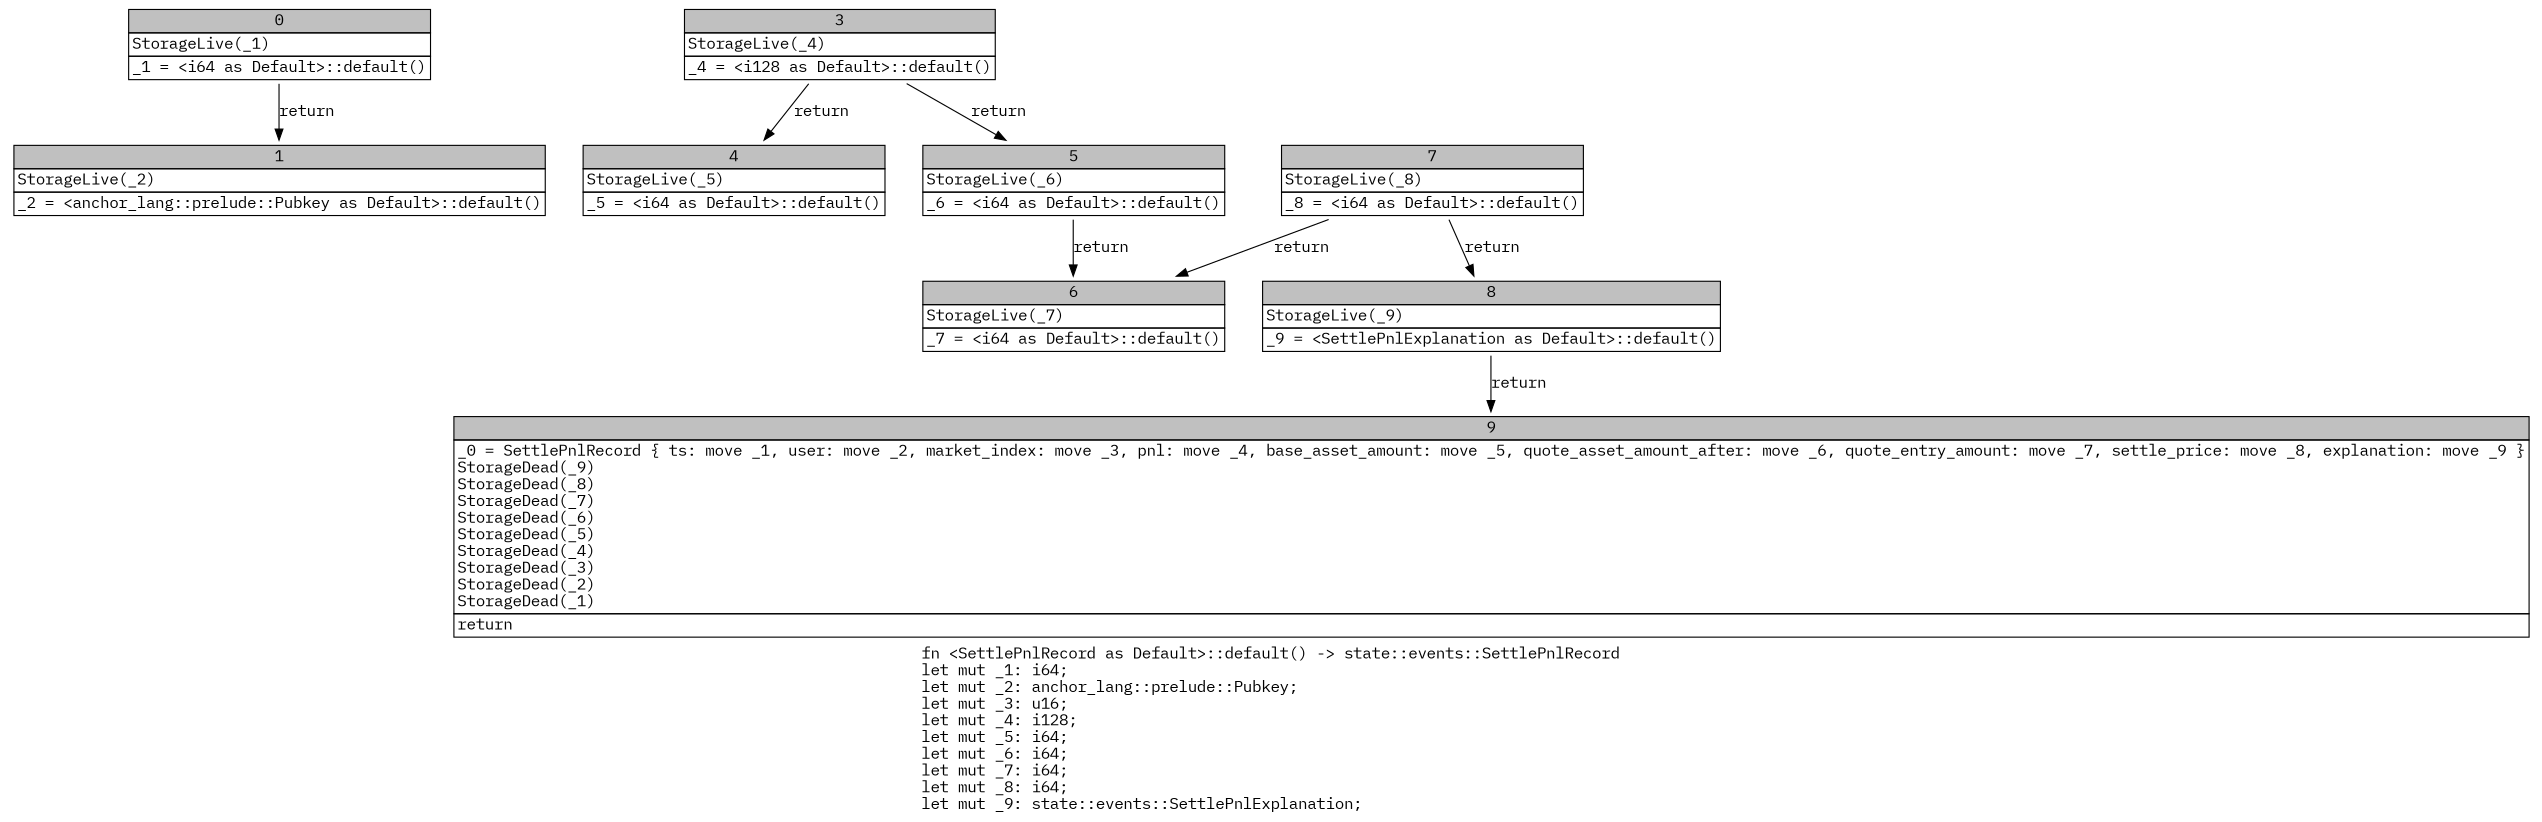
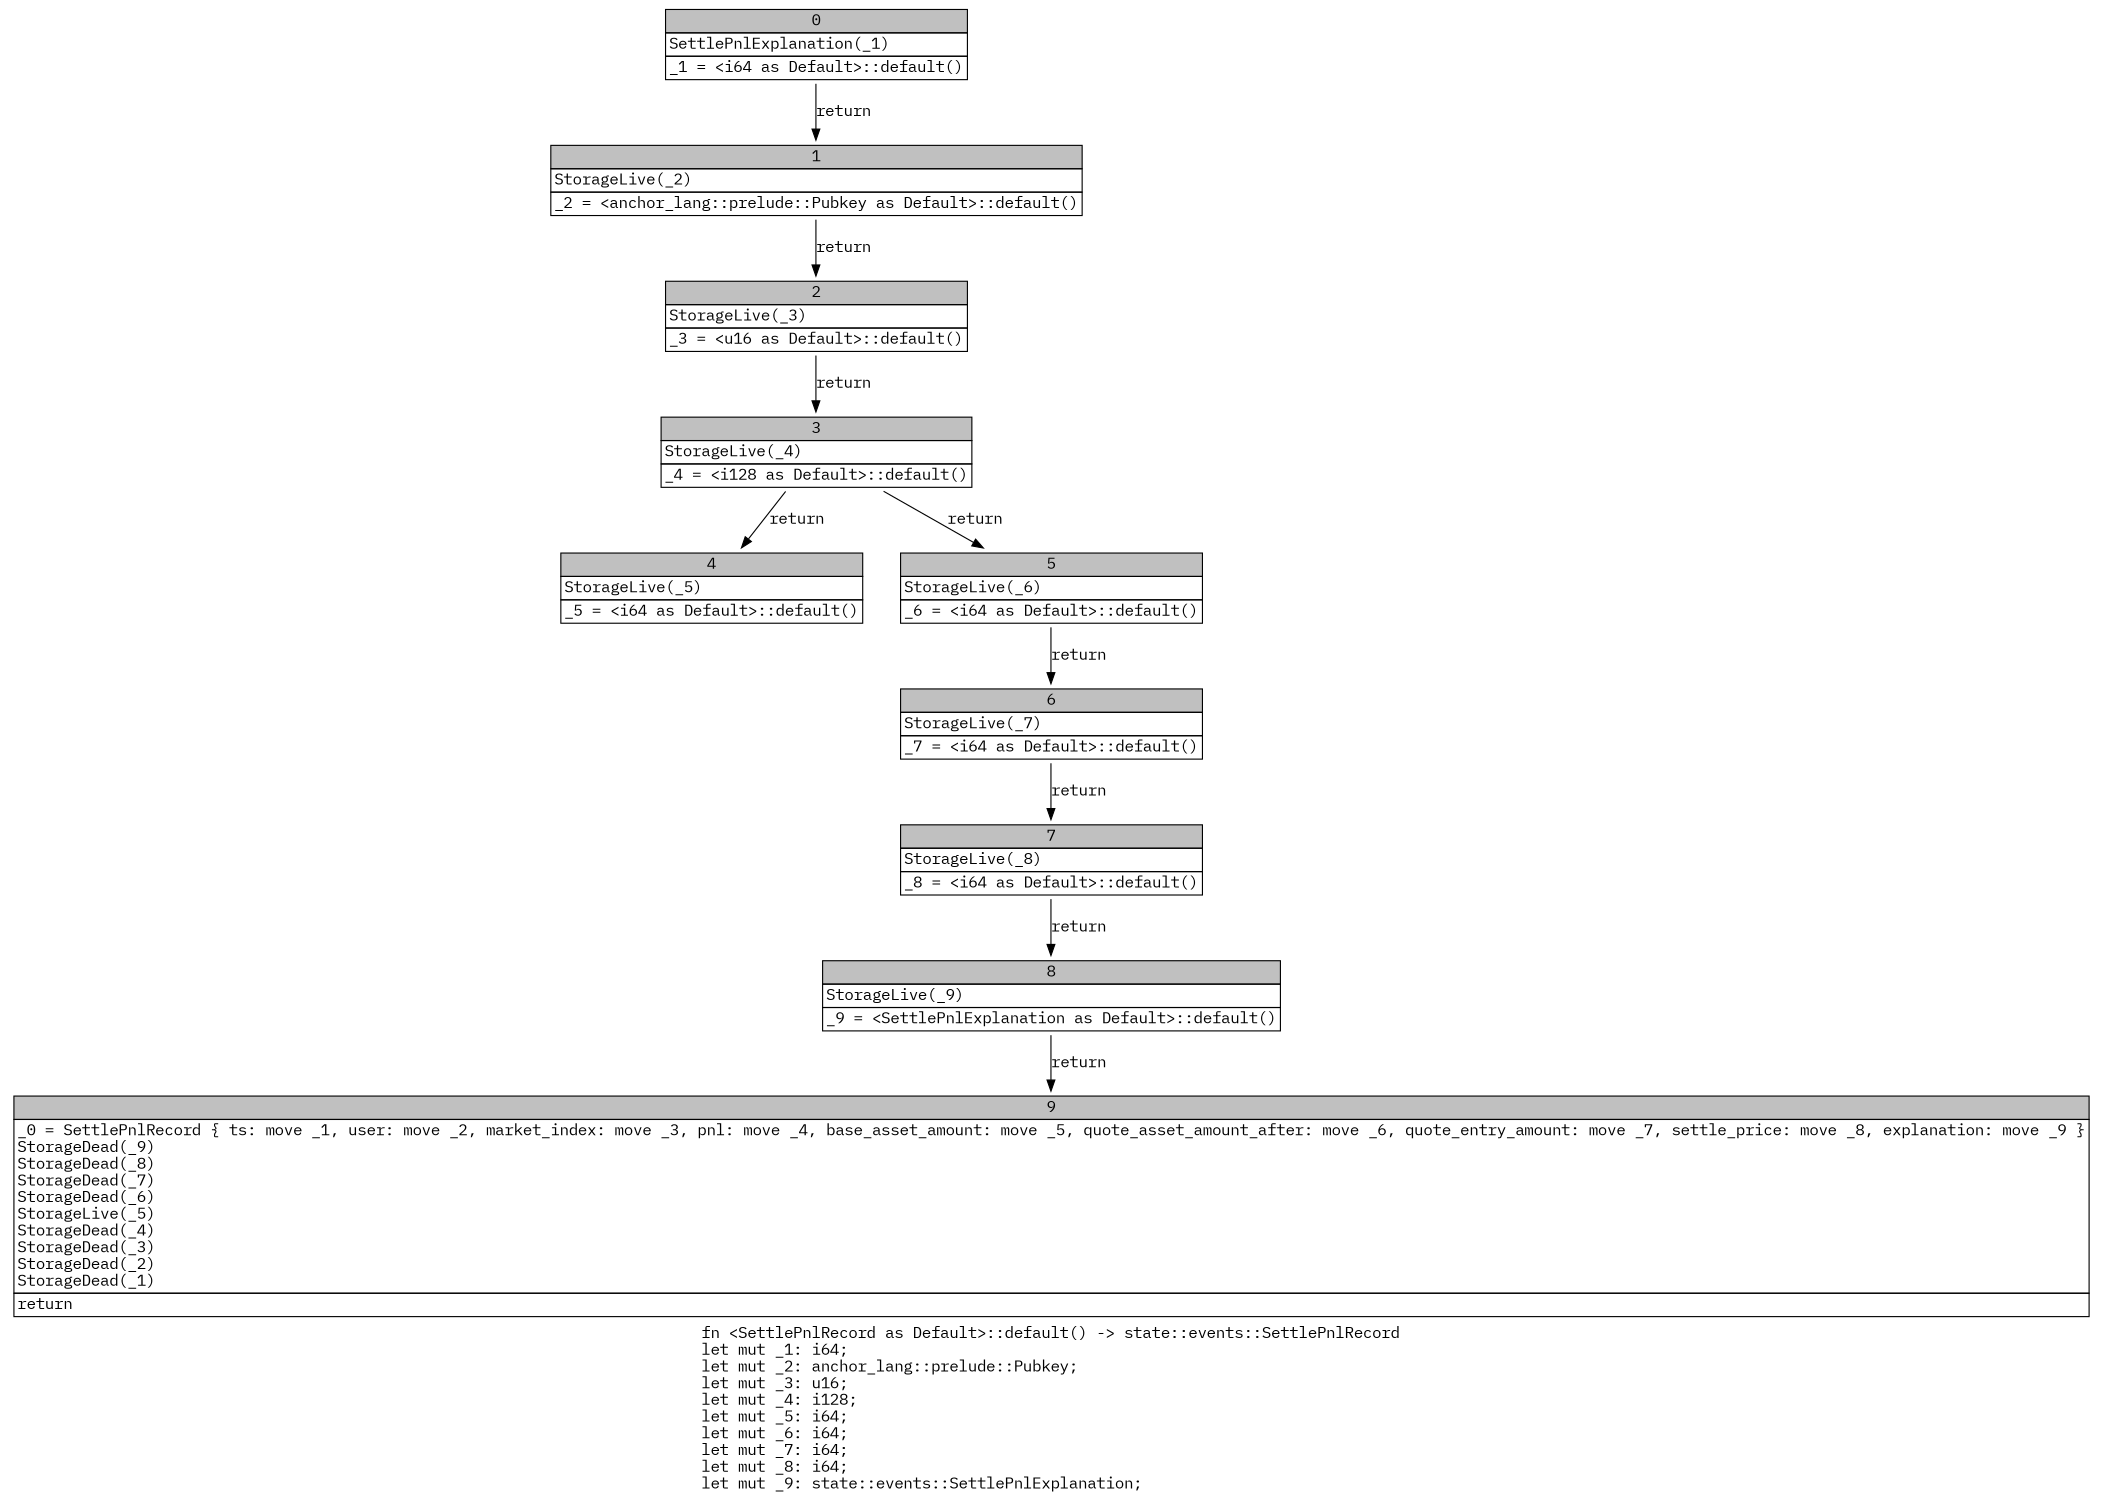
(201, 44) -> (780, 44)
(1258, 246) -> (1051, 786)
none -> (816, 316)
(526, 535) -> (86, 1214)
